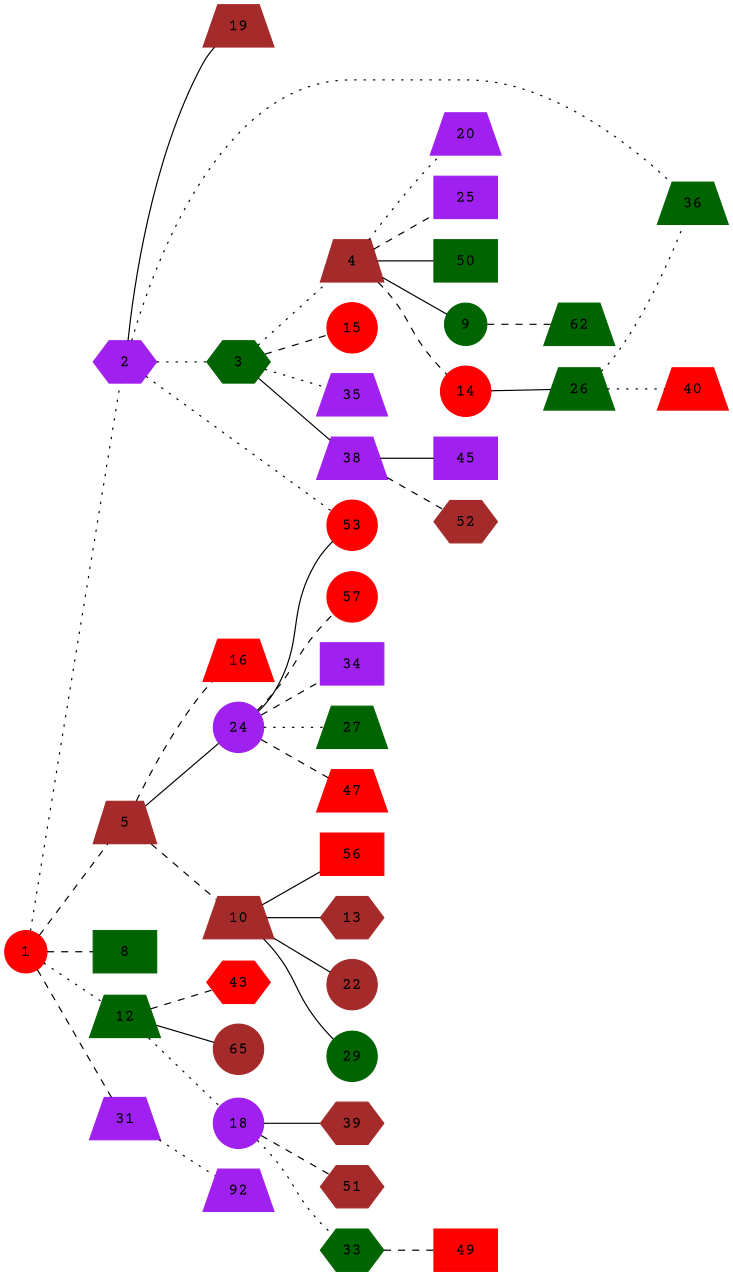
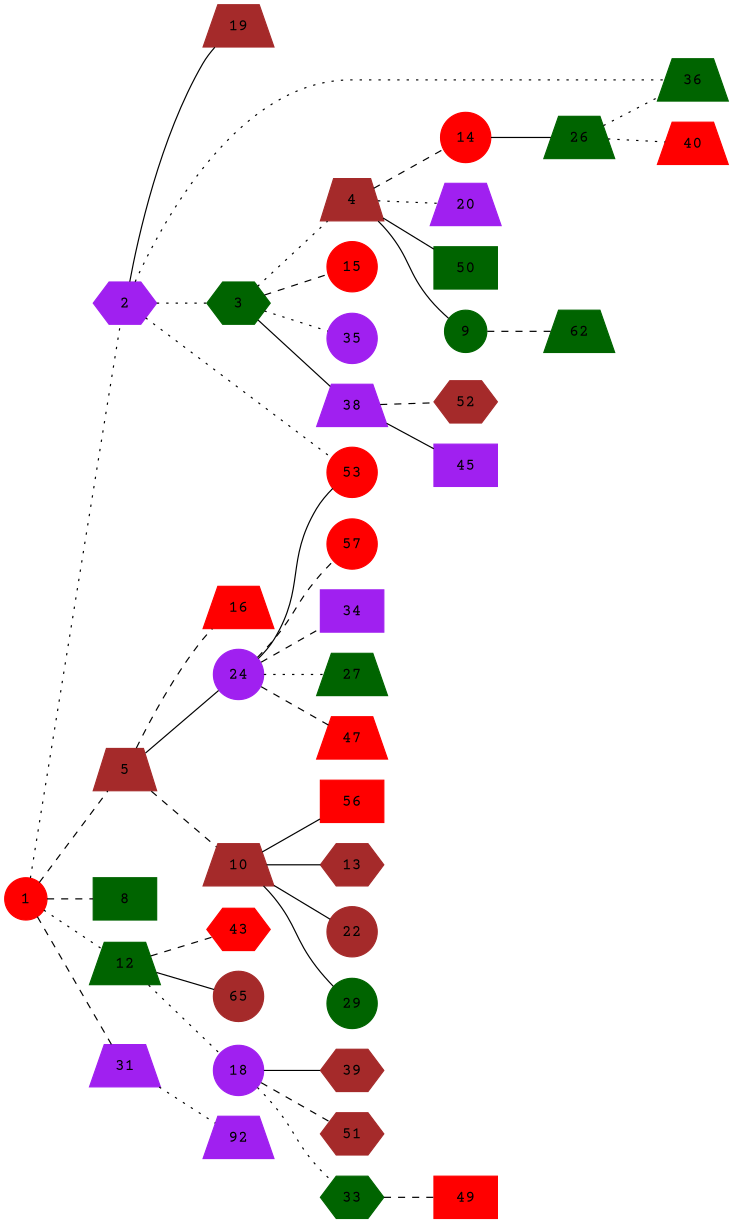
(466, 197) -> none
(352, 395) -> (352, 338)
